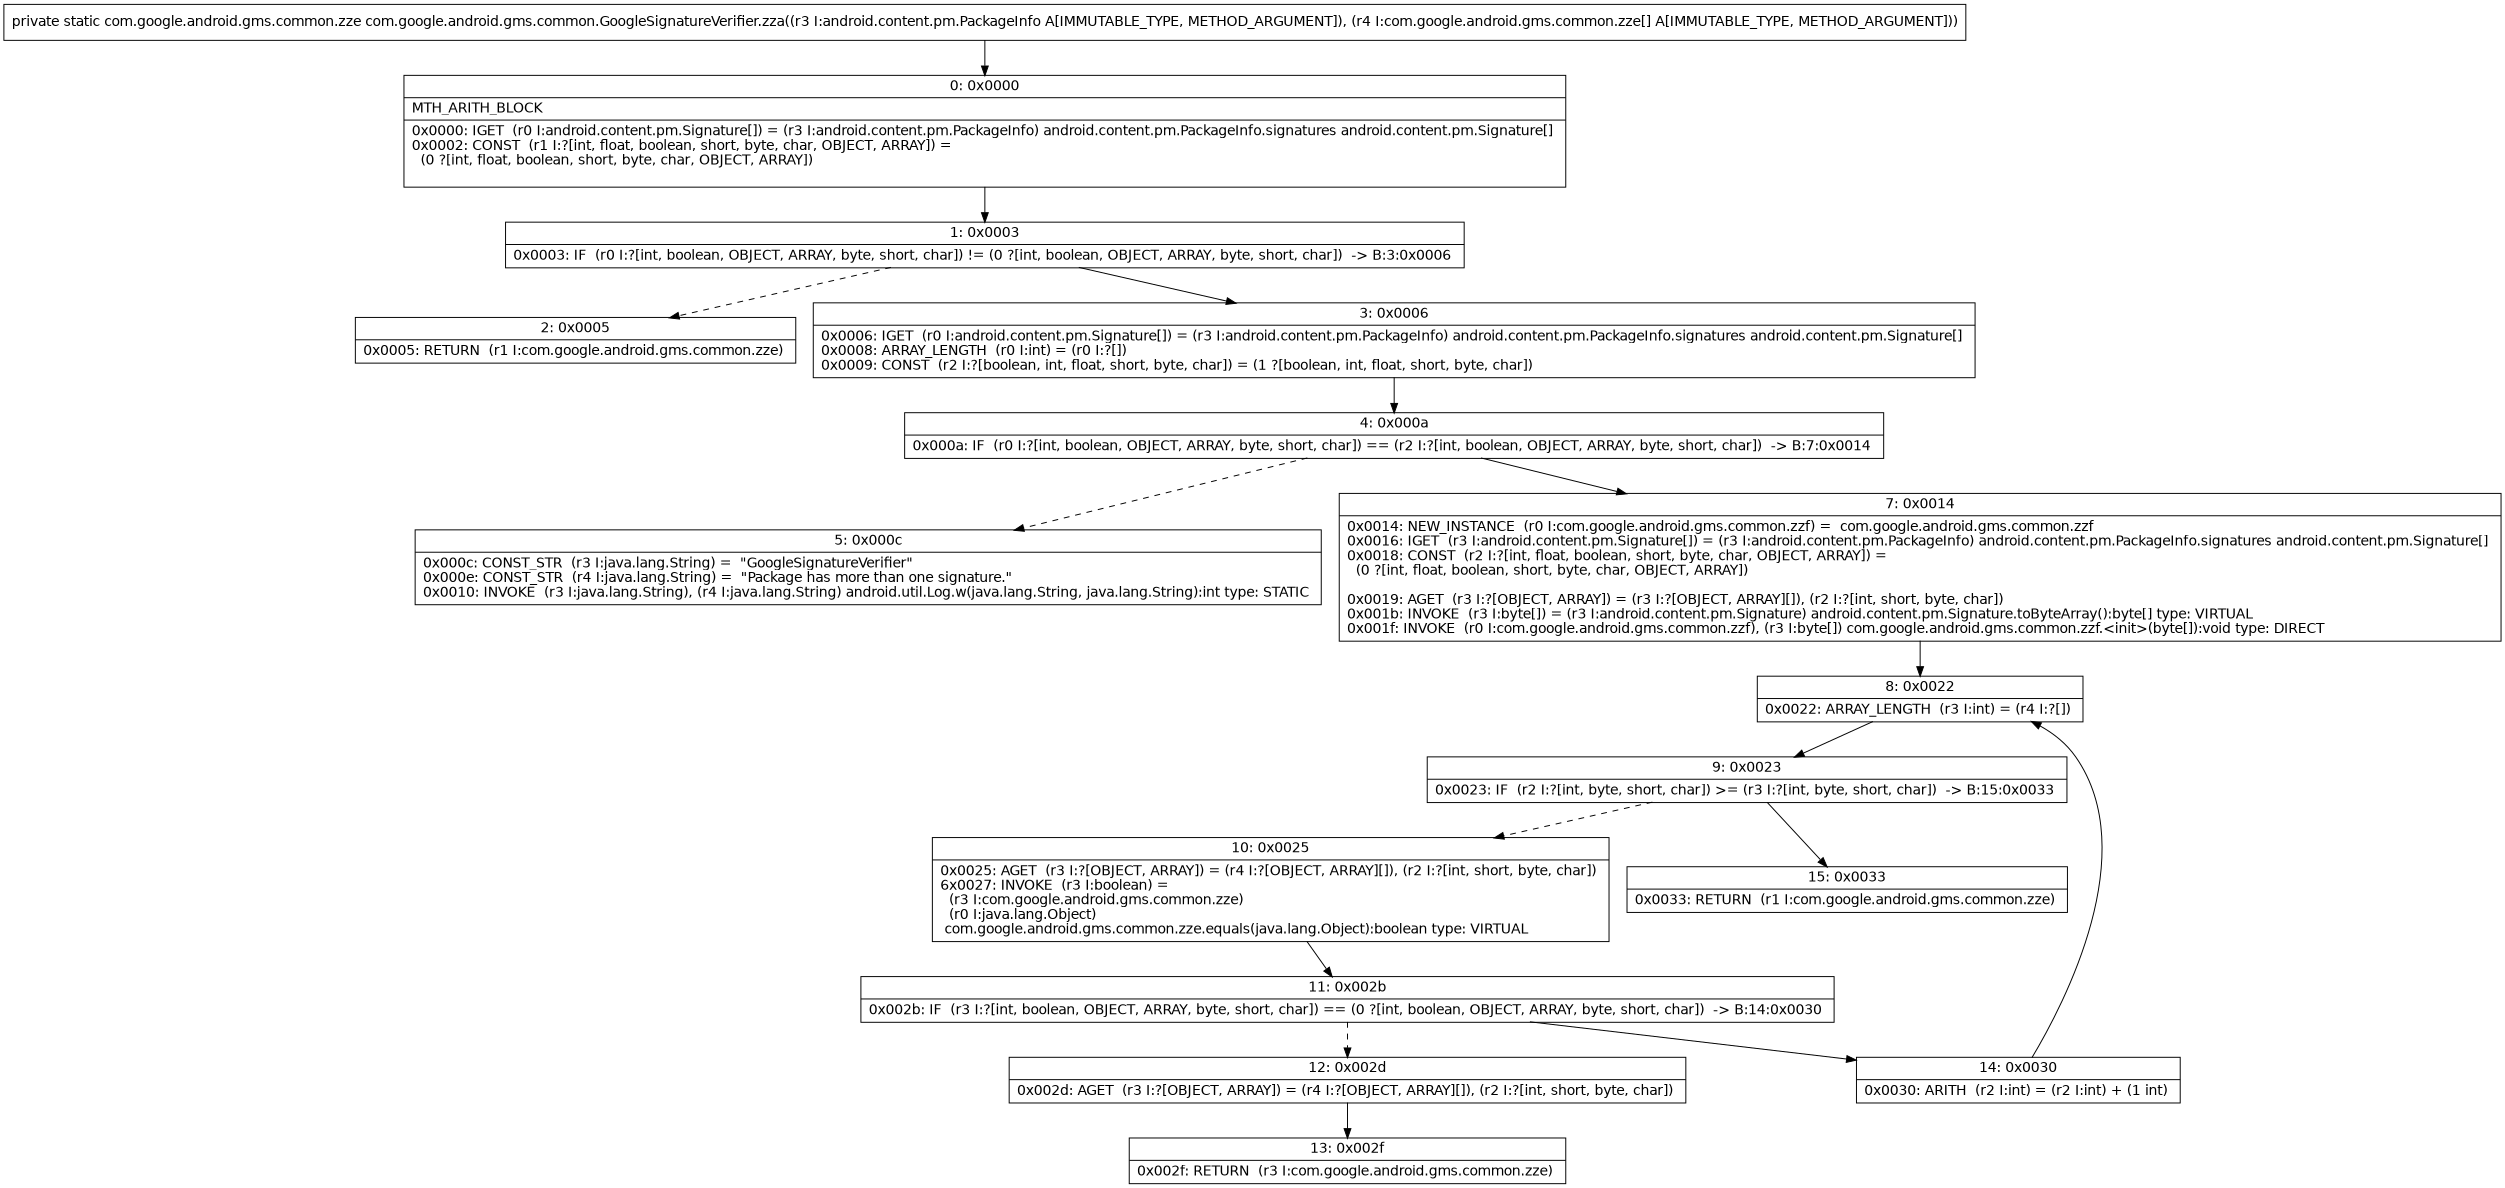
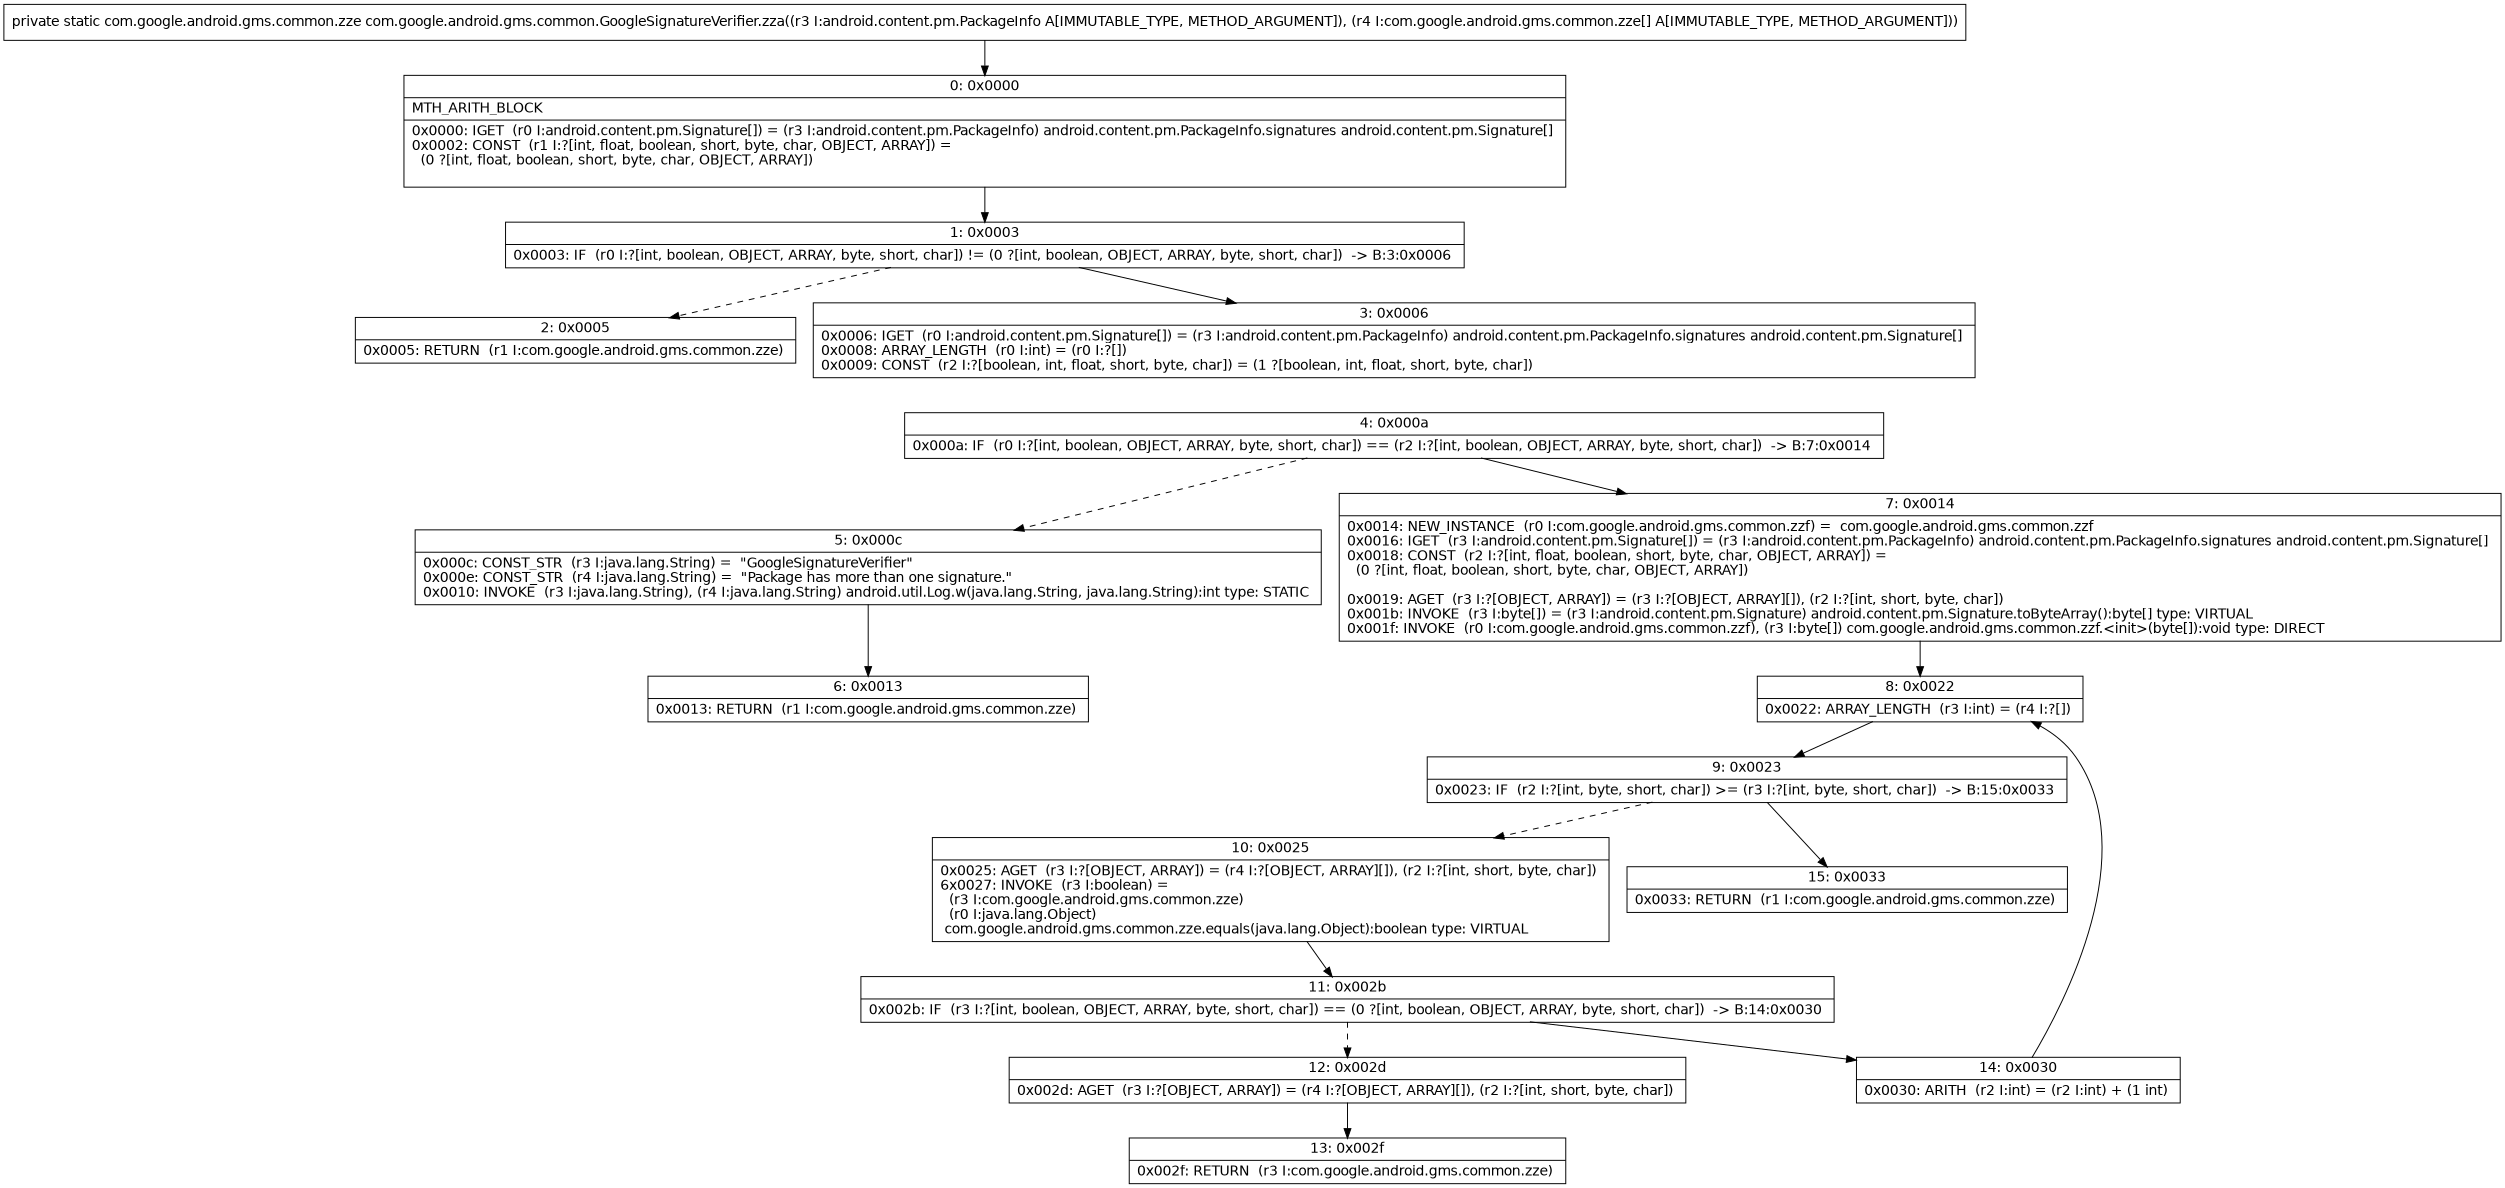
(1394, 390) -> none
none -> (868, 699)
